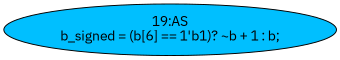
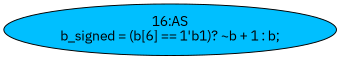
(170, 30) -> (170, 30)
